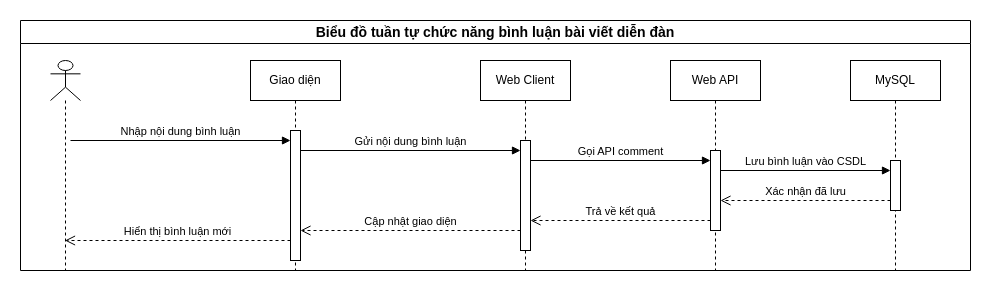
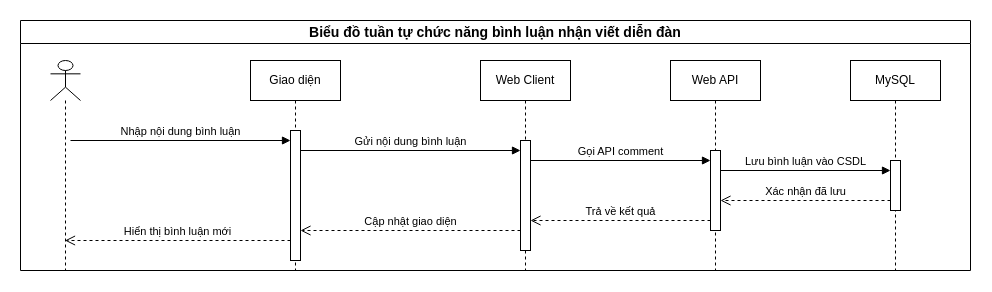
(496, 33) -> (496, 33)
